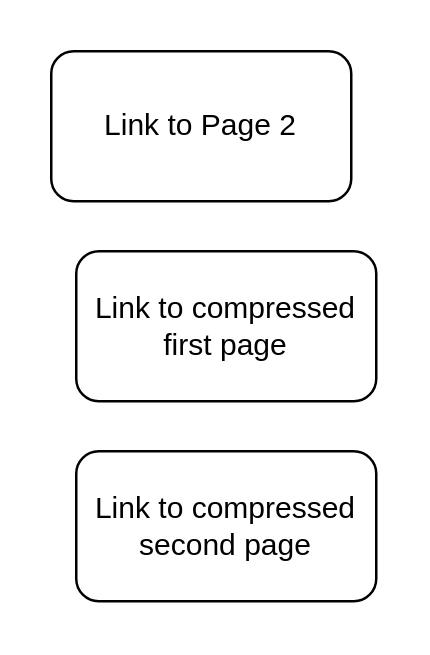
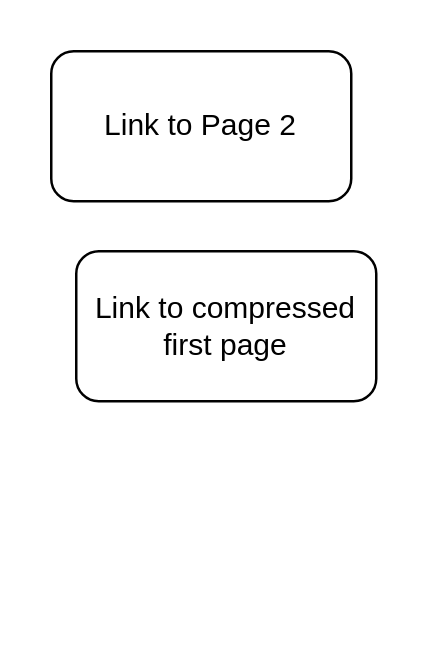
(226, 526) -> none
